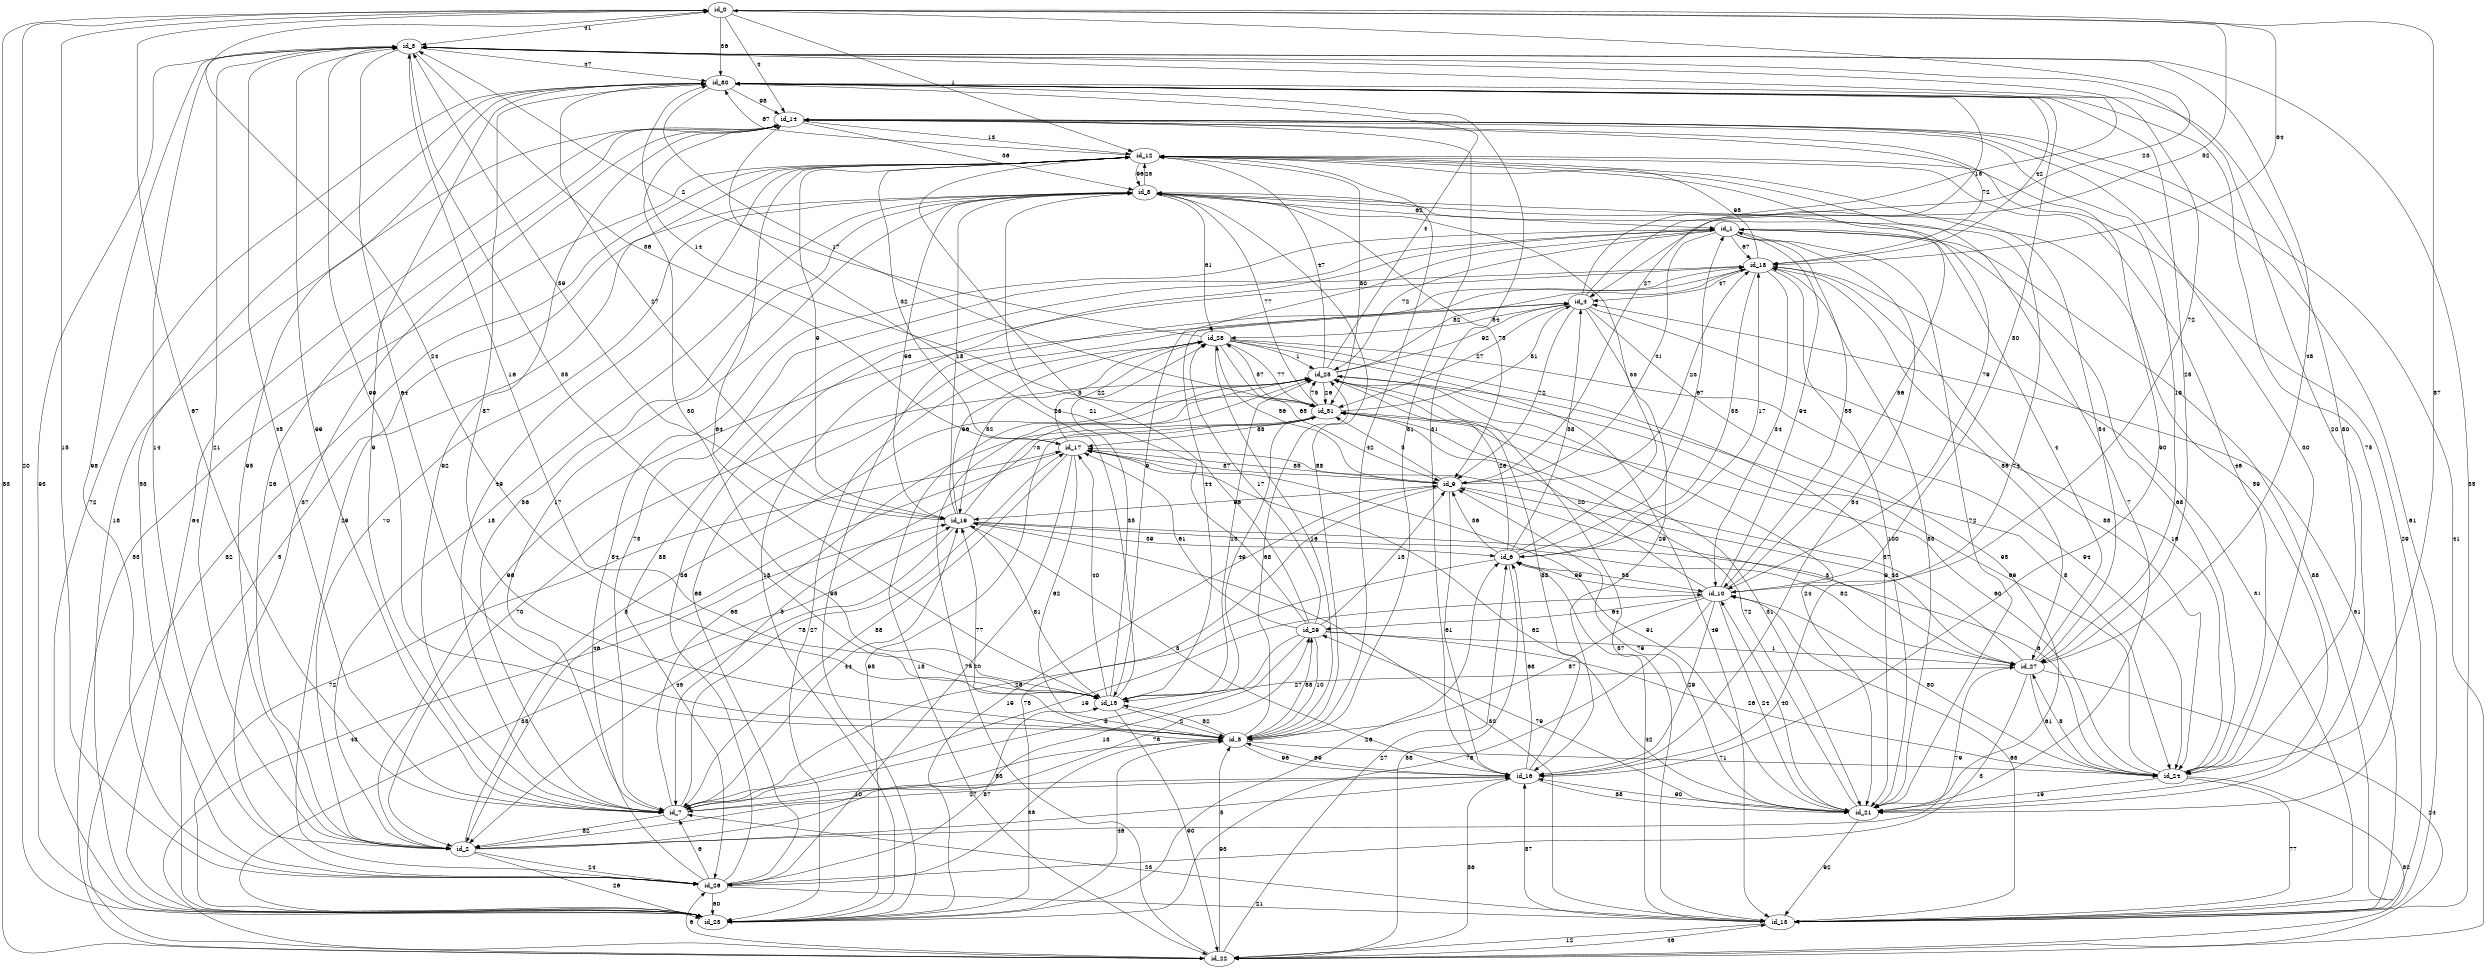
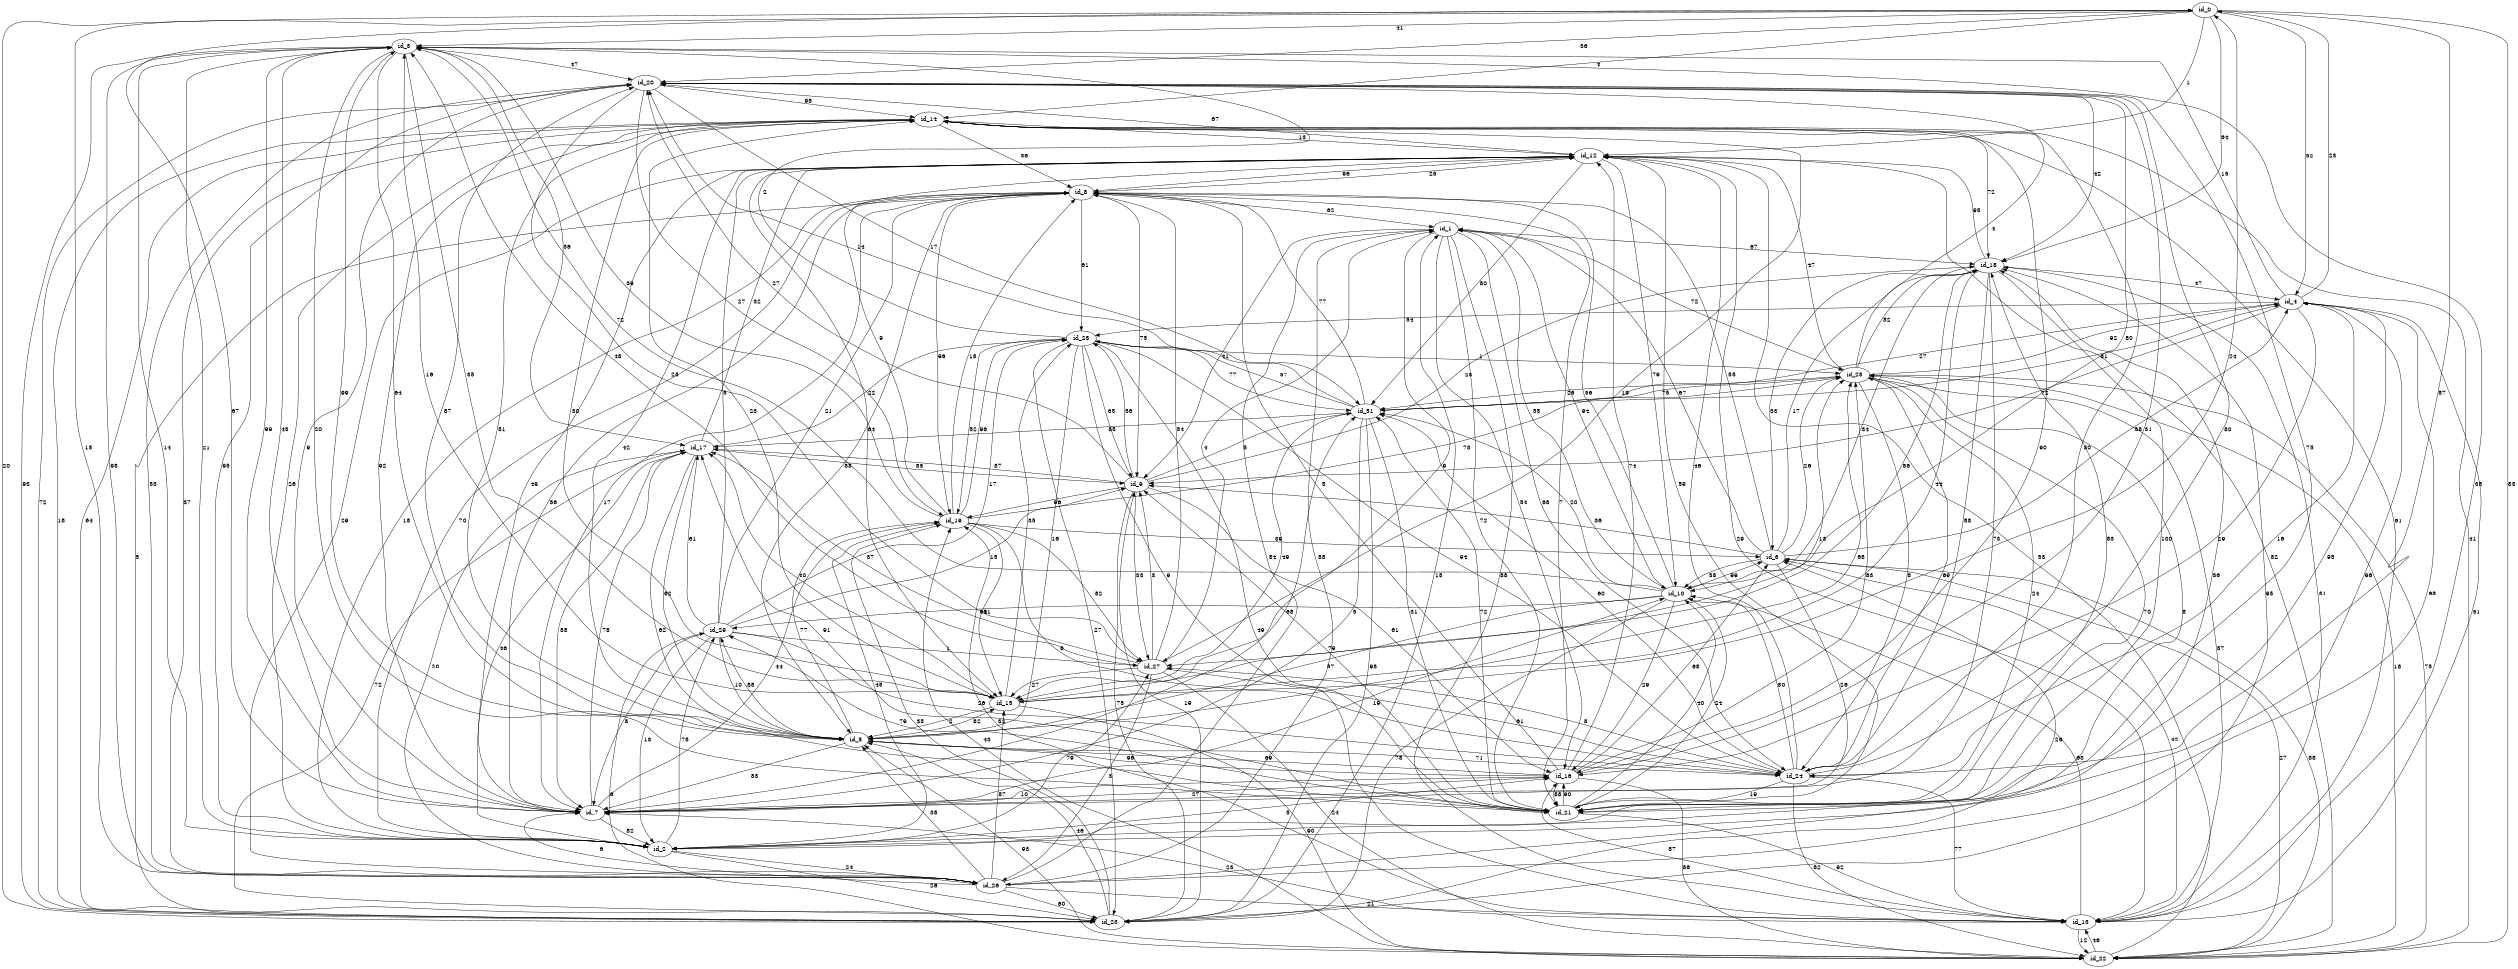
(721, 83) -> (646, 83)
(1229, 682) -> (1300, 461)
(870, 948) -> (1219, 947)
